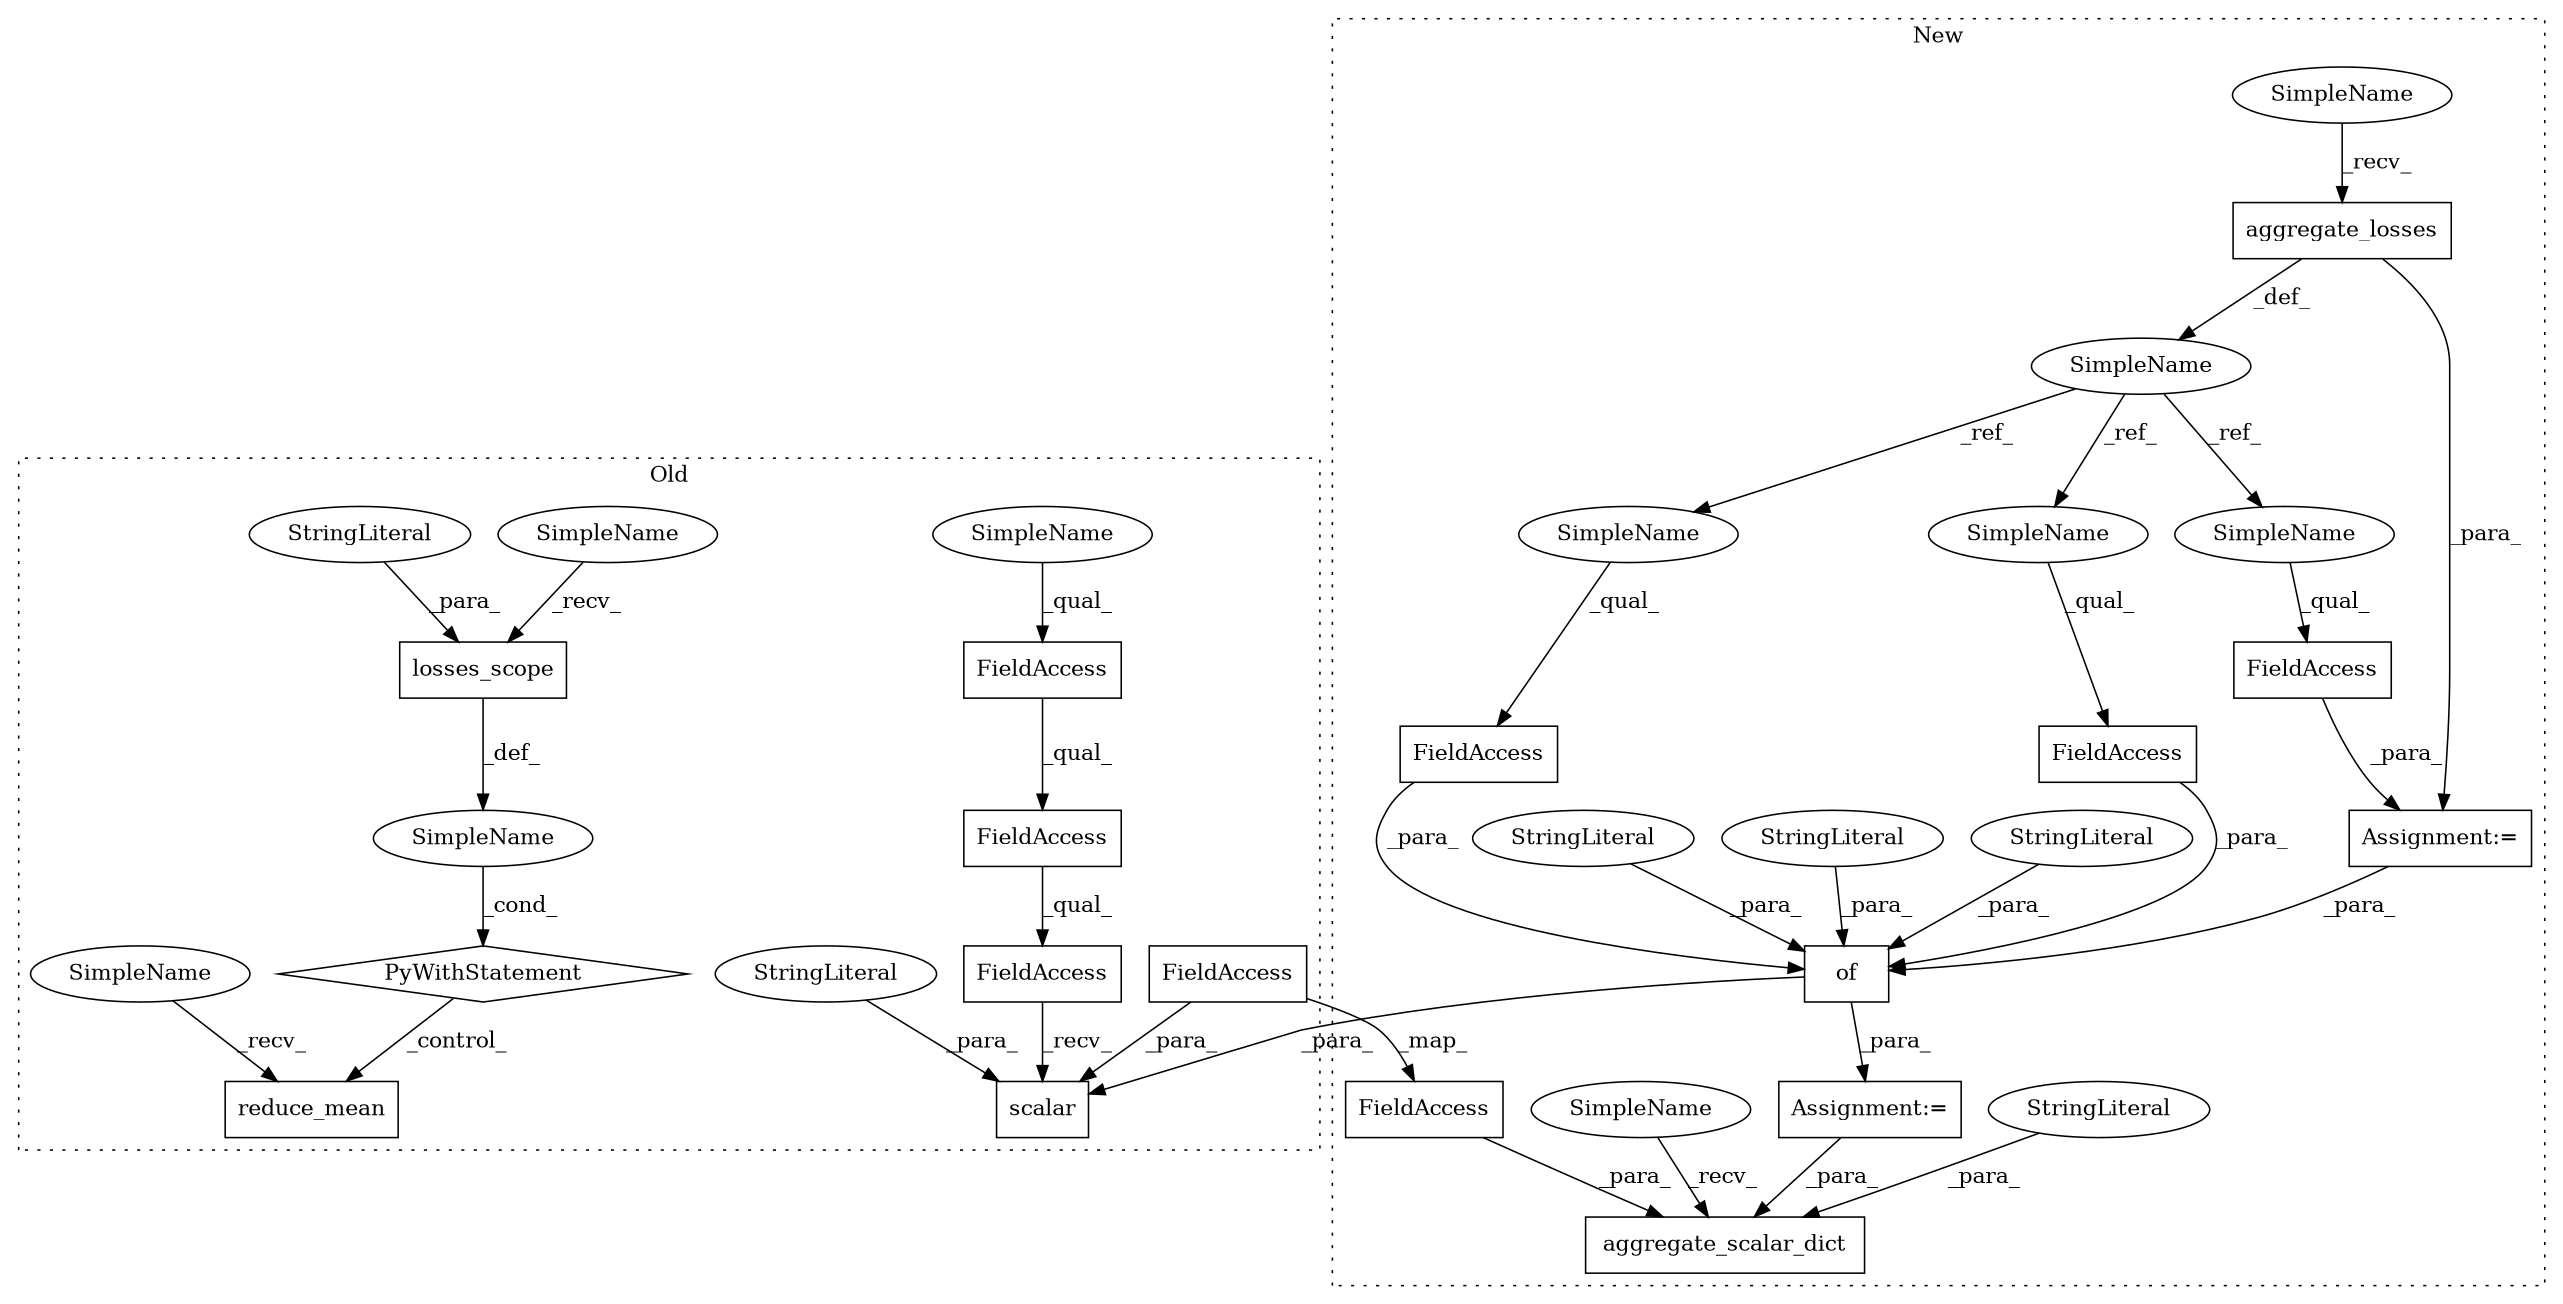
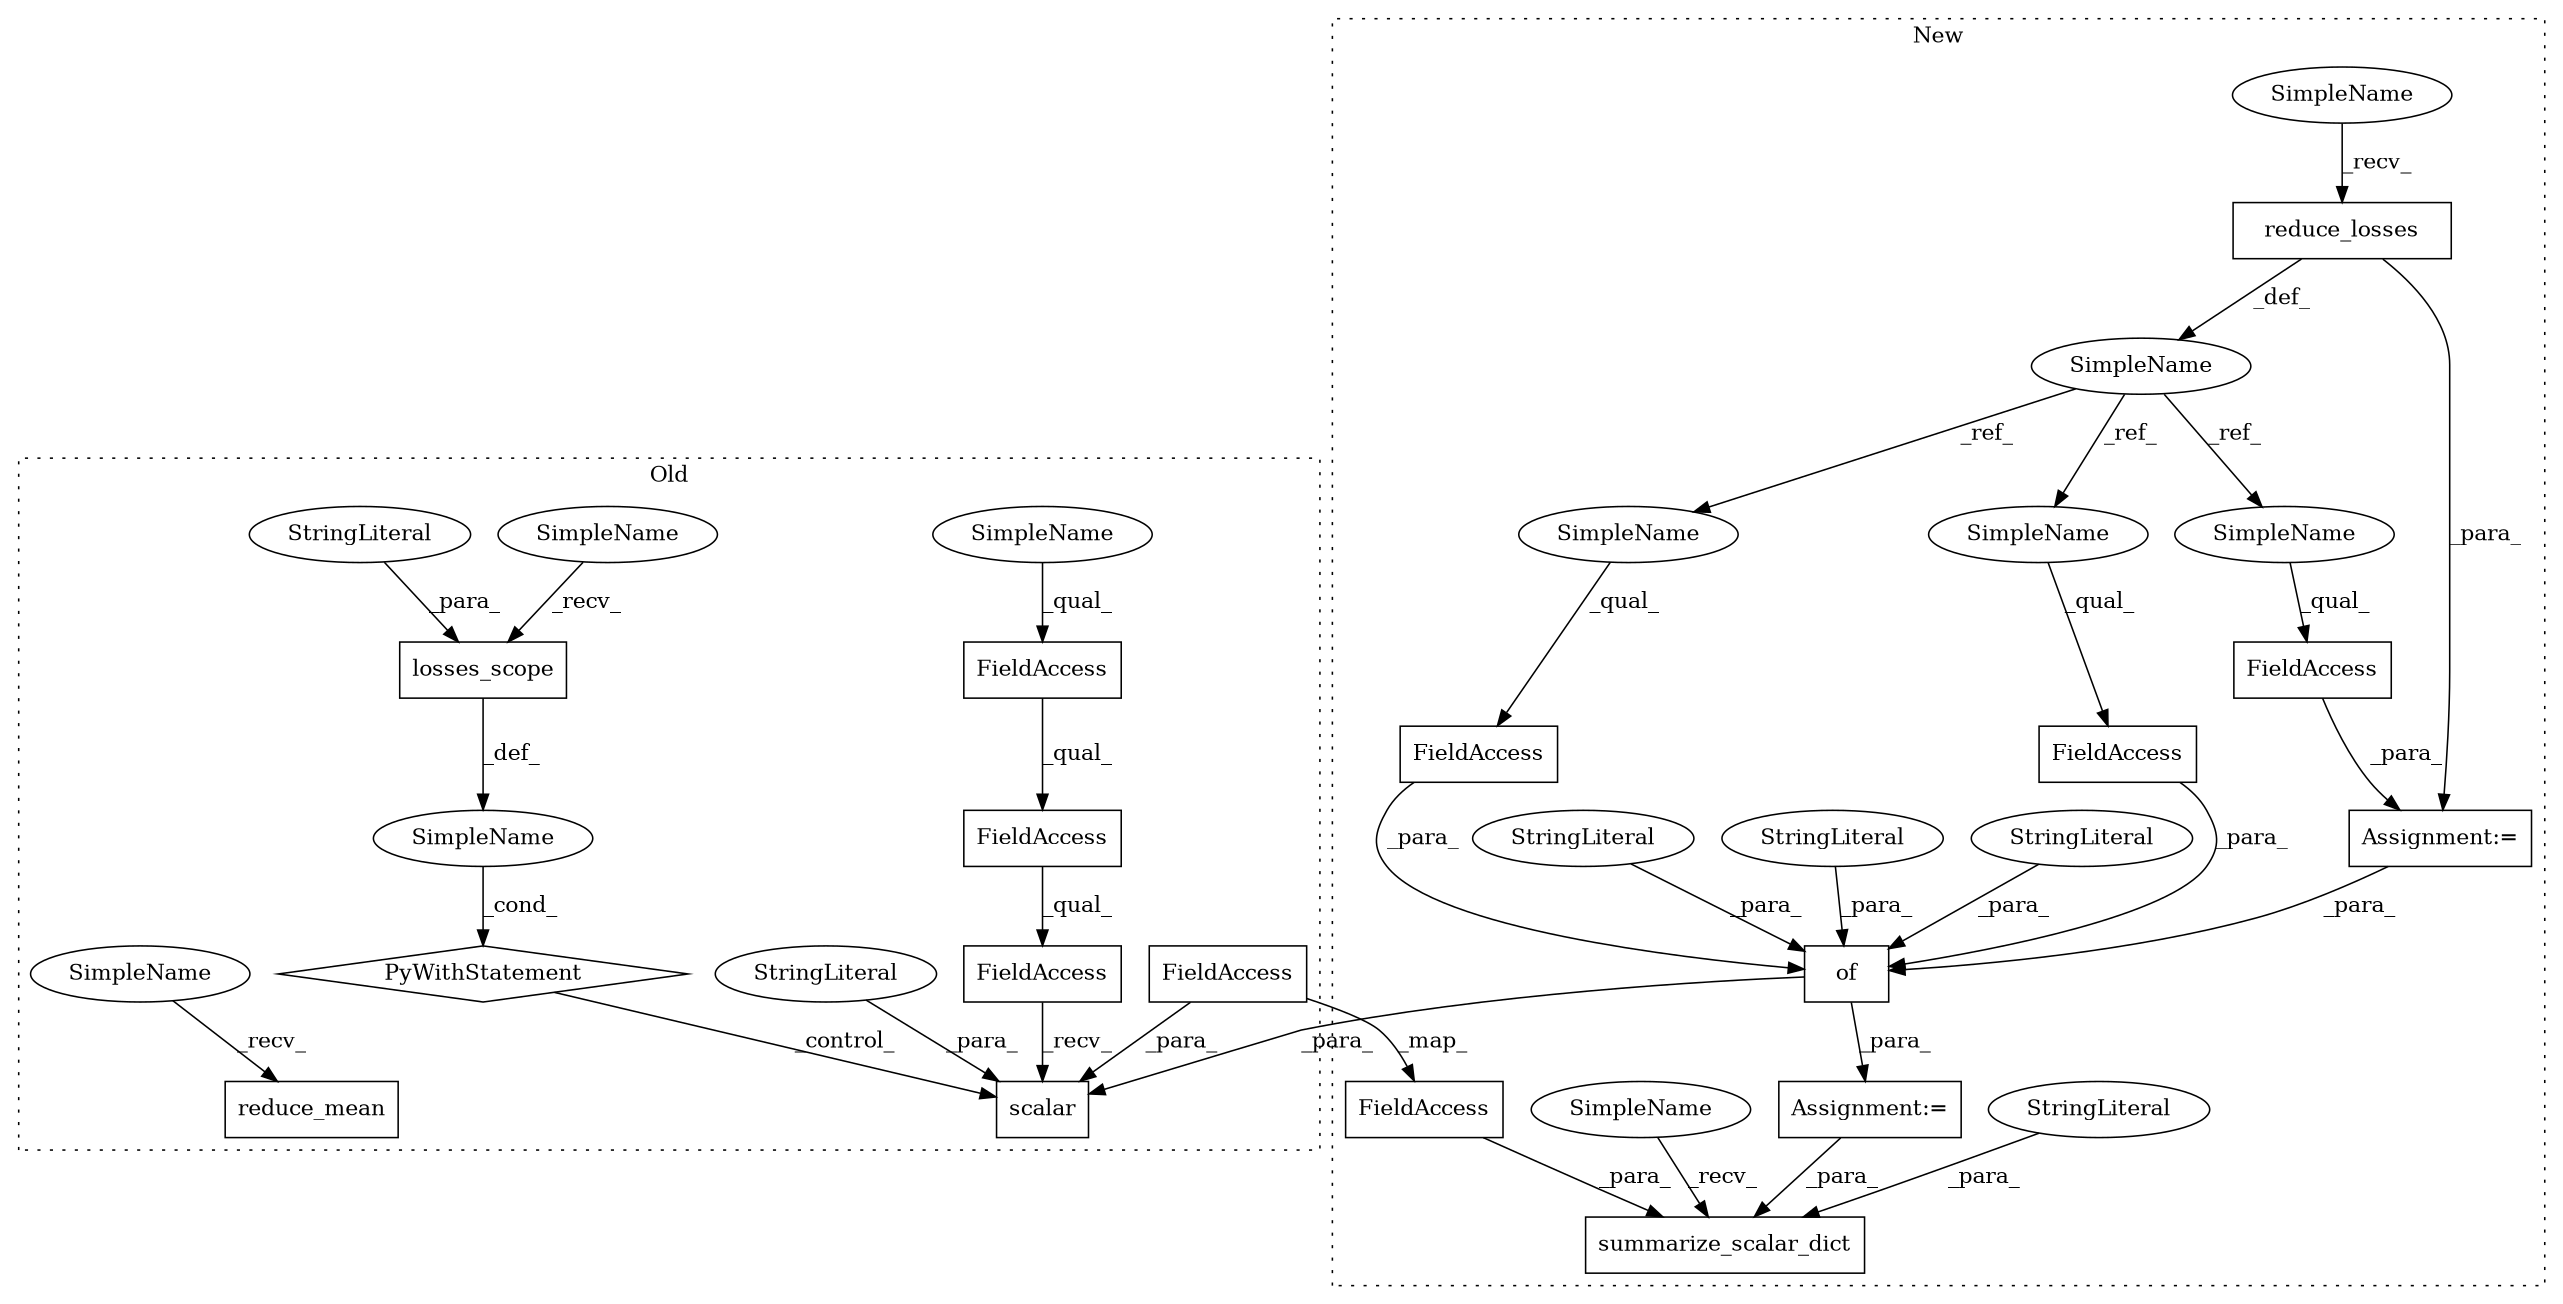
(2342, 231) -> (2342, 231)
(406, 1035) -> (768, 1043)
(1725, 1245) -> (1725, 1245)
